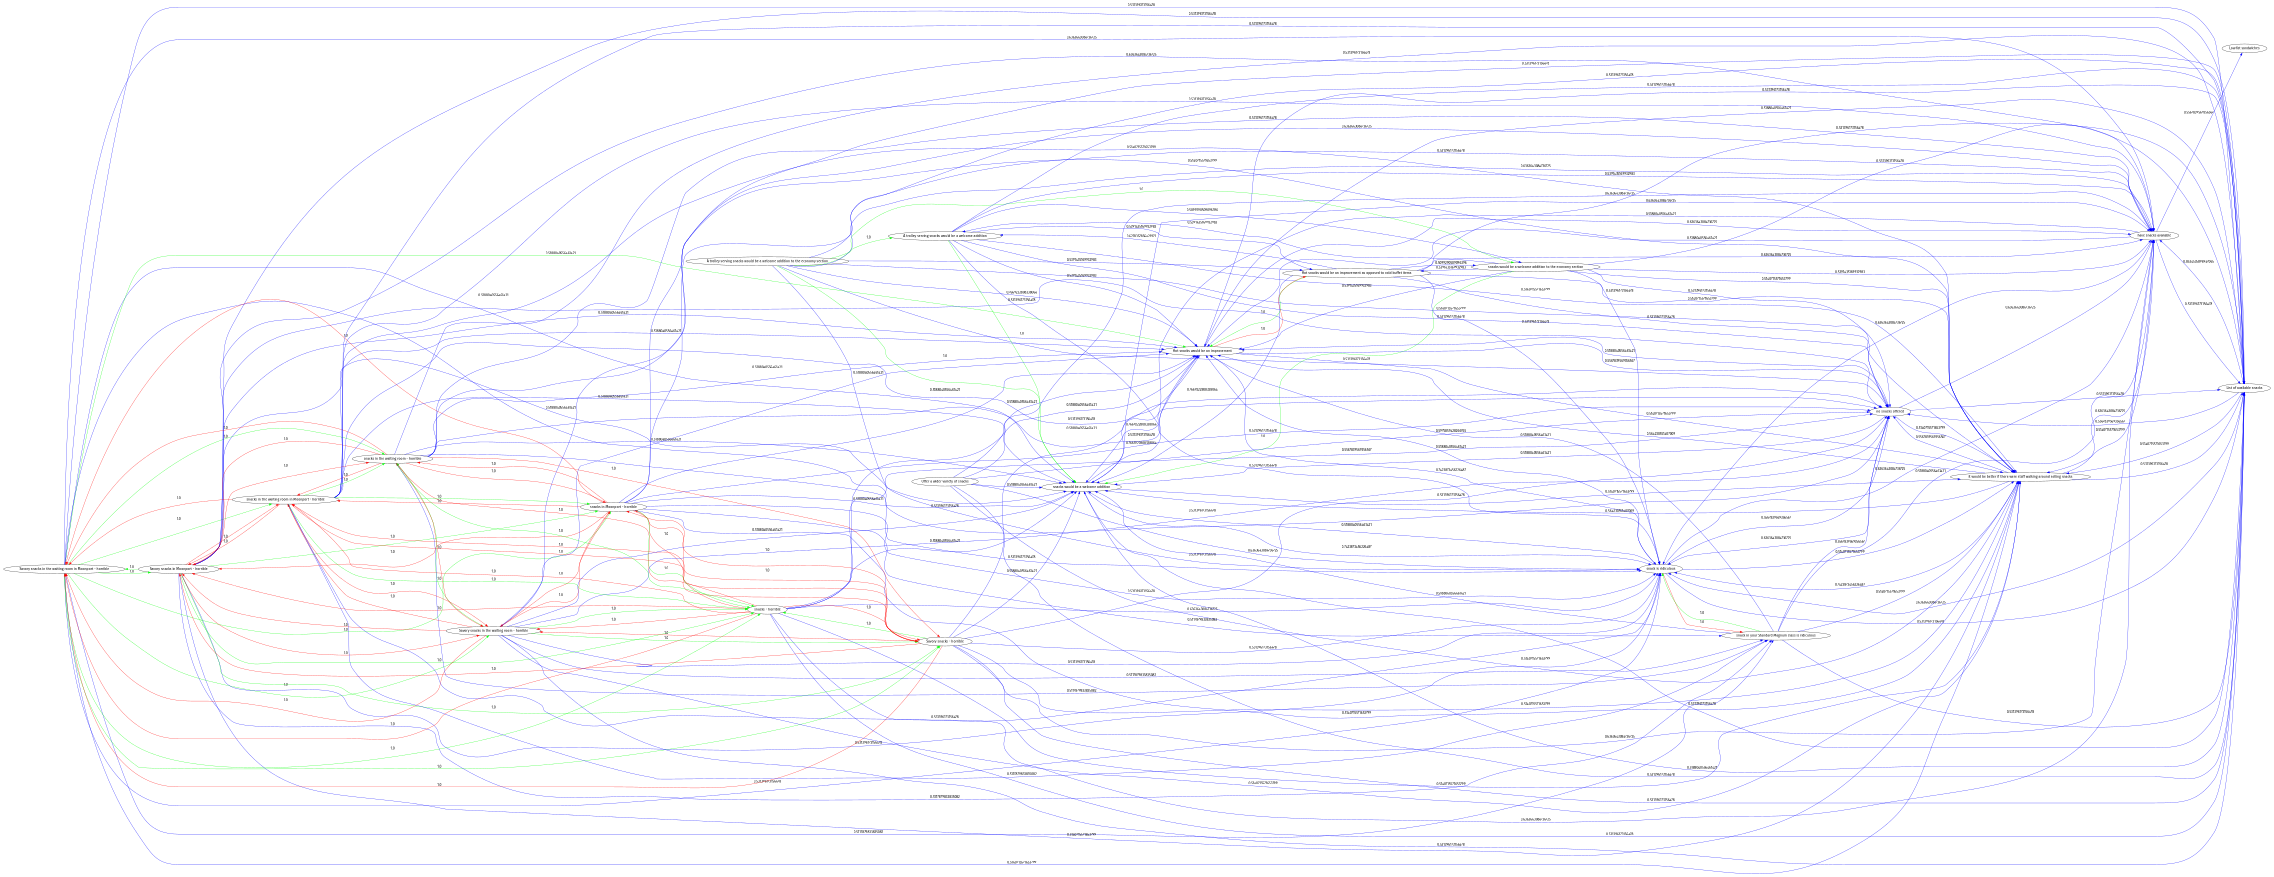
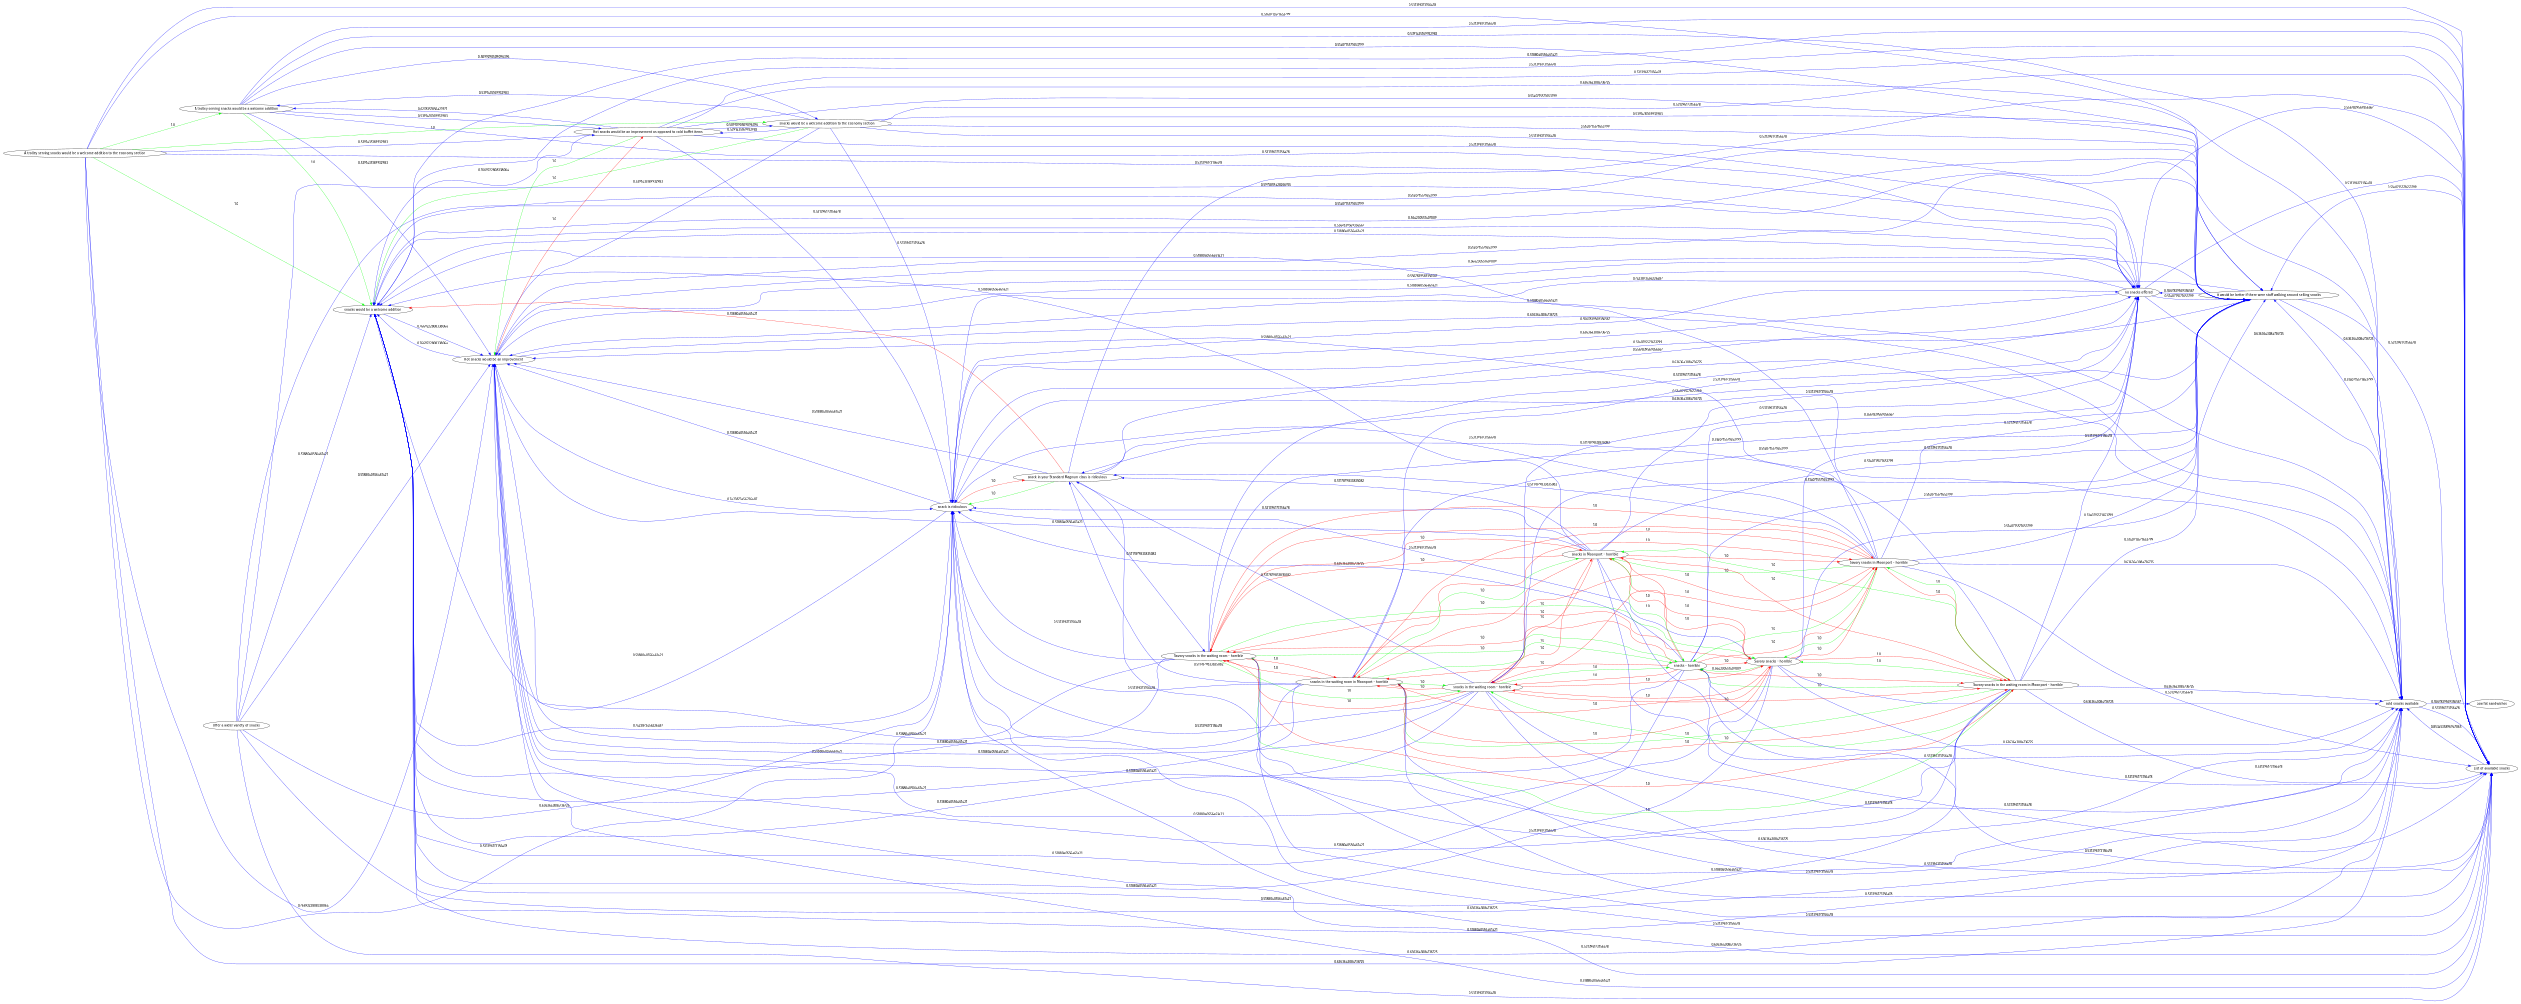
none -> (1248, 228)
(2154, 236) -> (2402, 704)
(476, 255) -> (1107, 833)
(1280, 472) -> none
(133, 569) -> (1952, 598)
(1401, 589) -> (765, 320)
(869, 624) -> (1726, 669)
(1129, 677) -> (1137, 566)
none -> (1647, 698)
